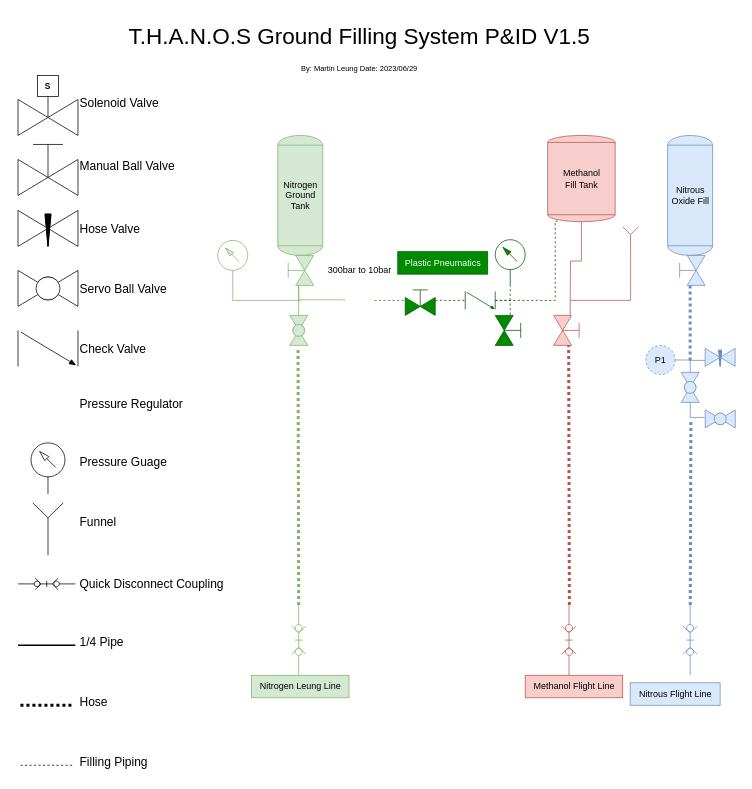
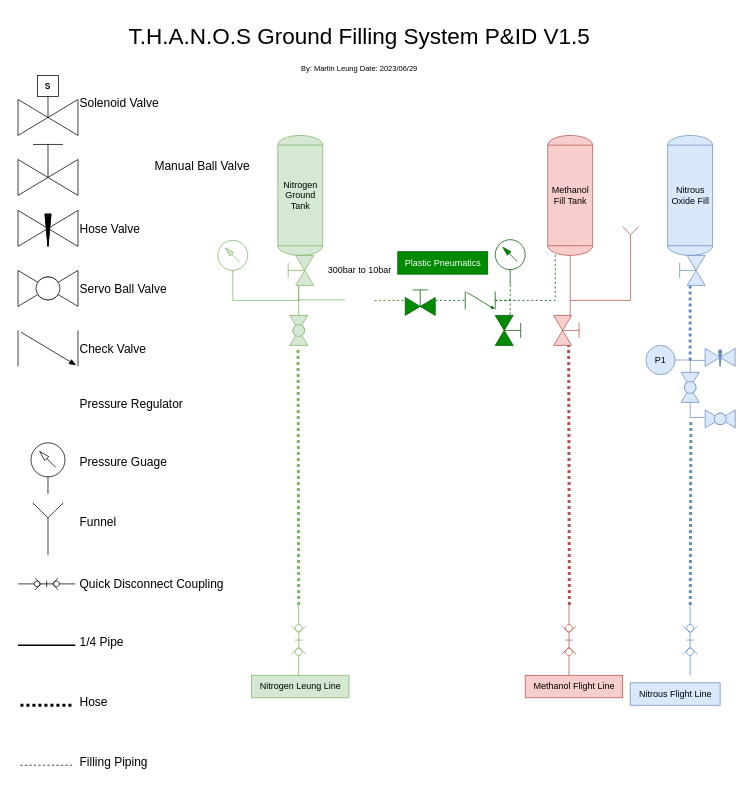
(134, 165) -> (209, 165)
(582, 179) -> (570, 195)
(661, 360) -> (661, 360)
